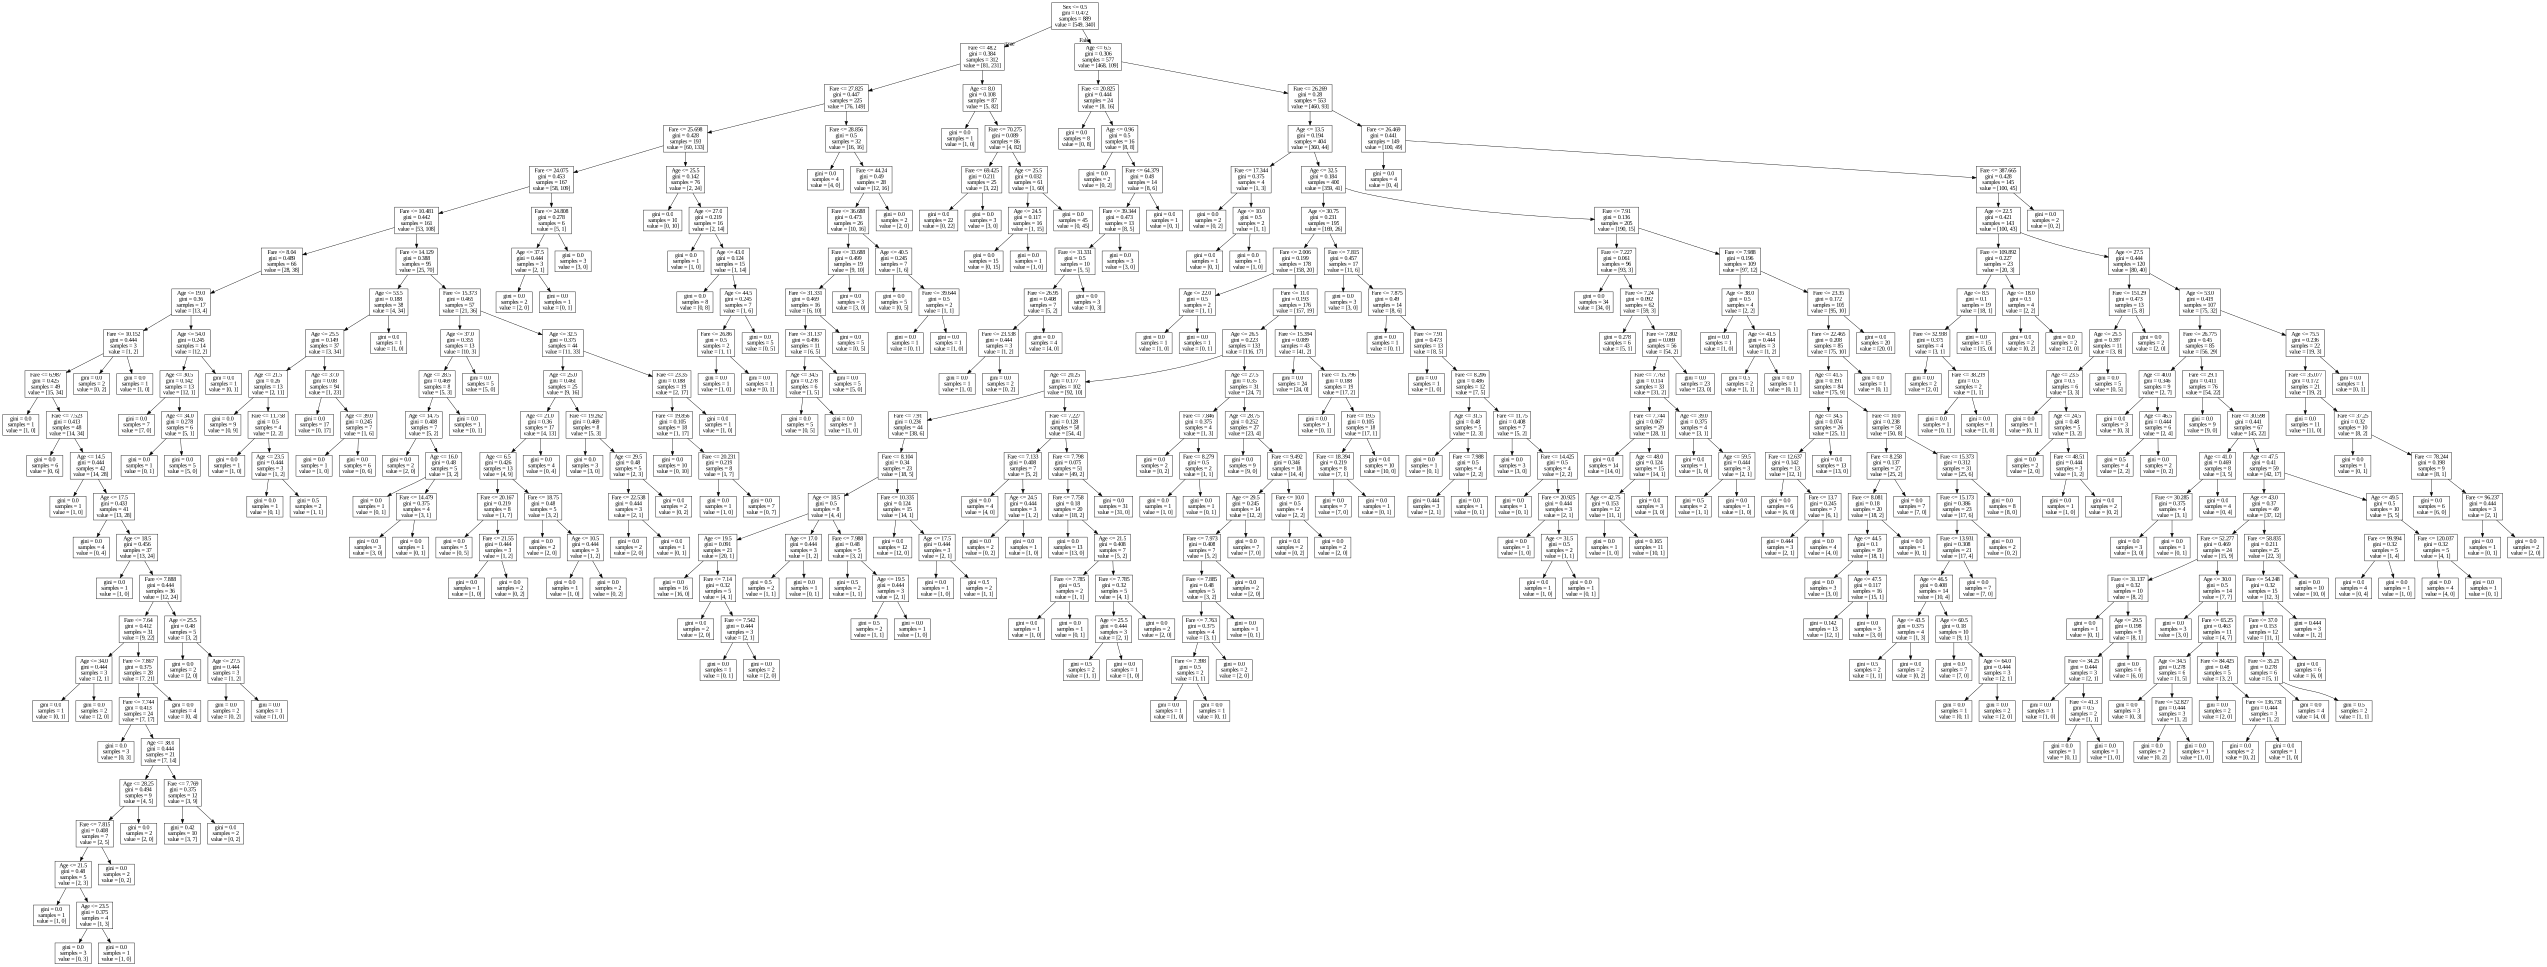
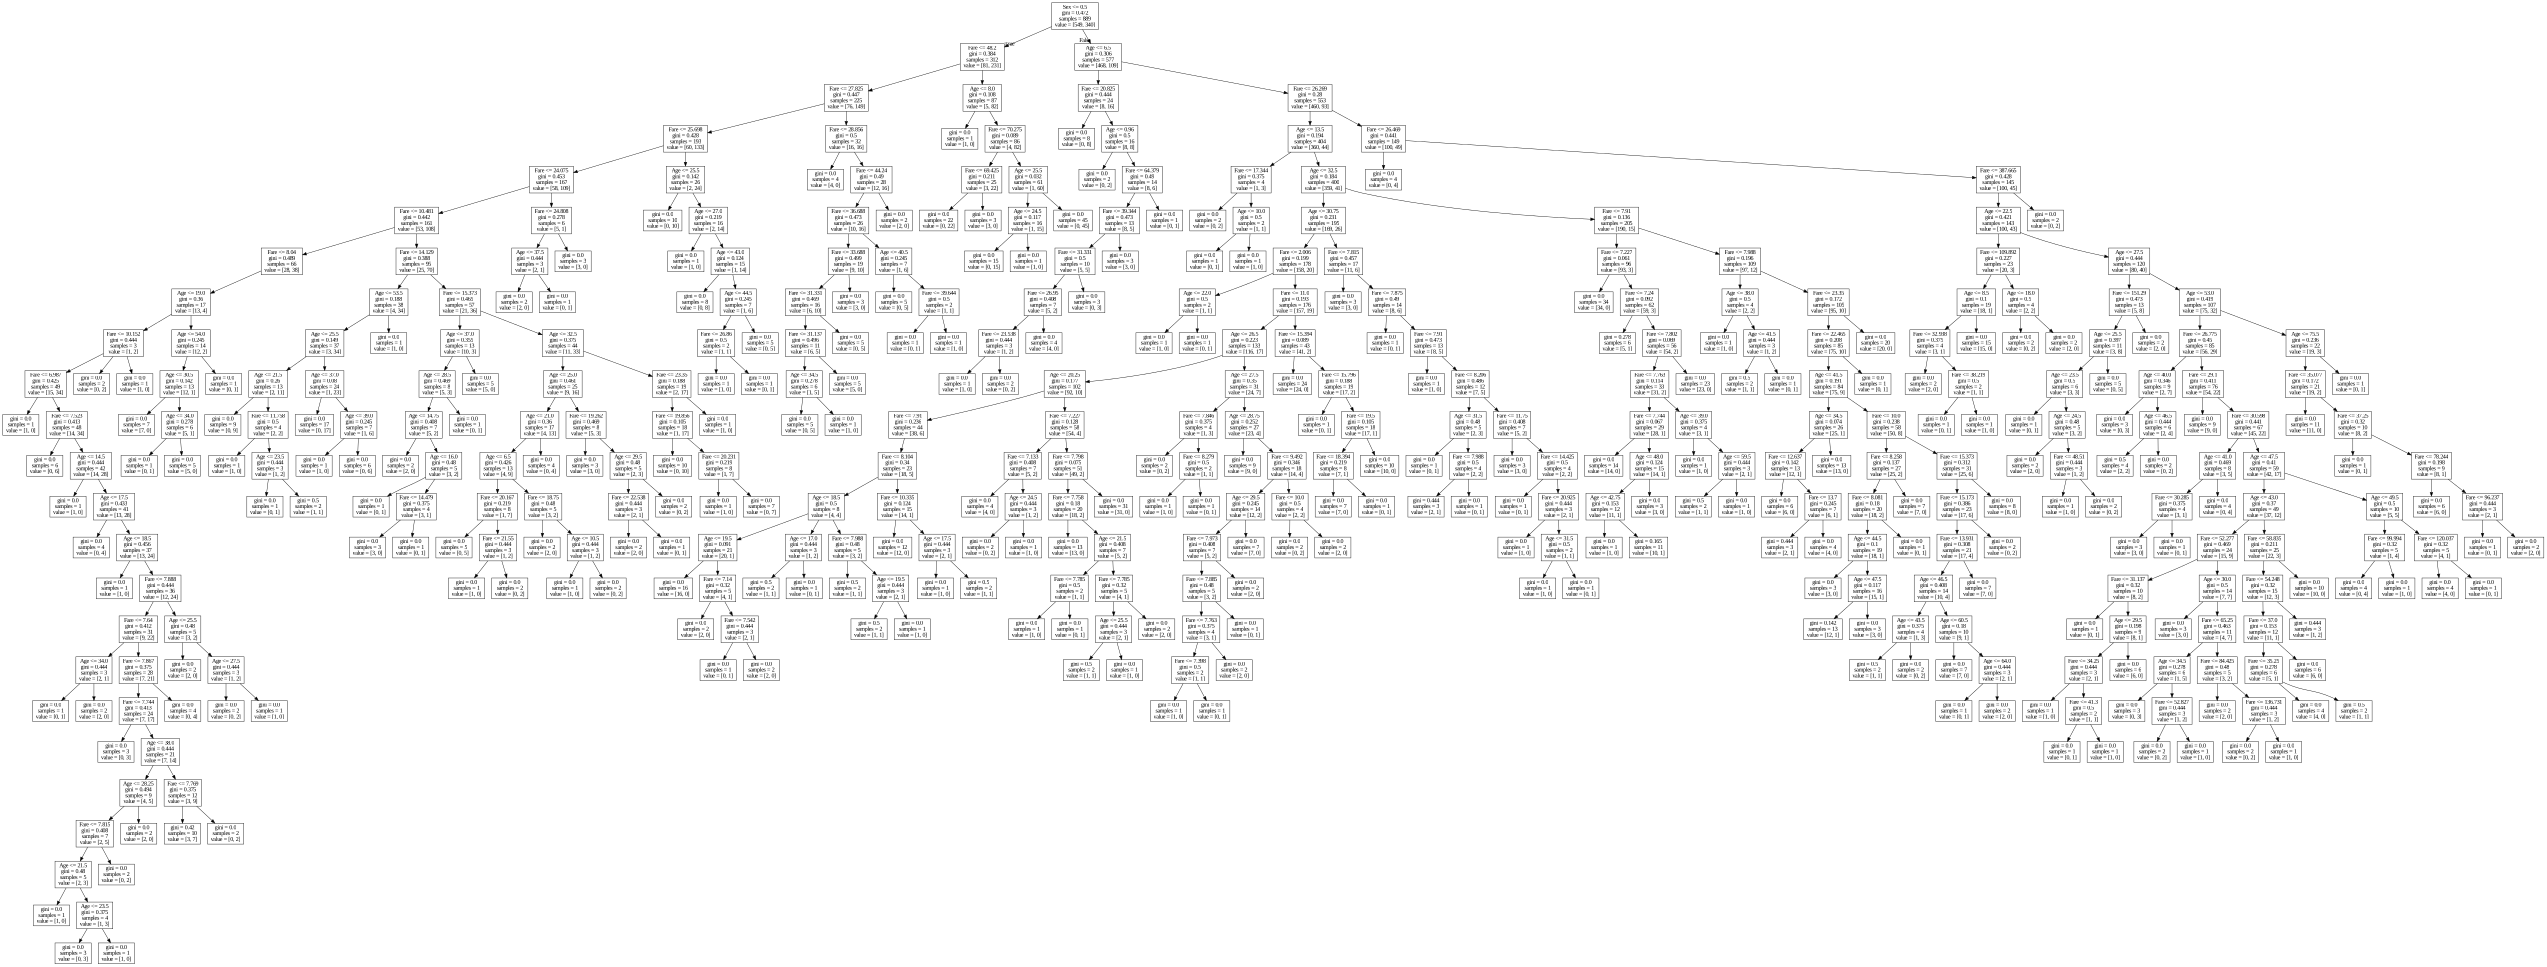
(685, 180) -> (685, 180)
(325, 384) -> (325, 384)
none -> (2385, 525)
